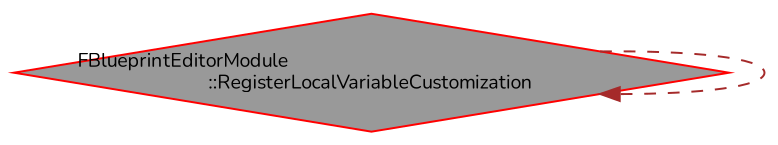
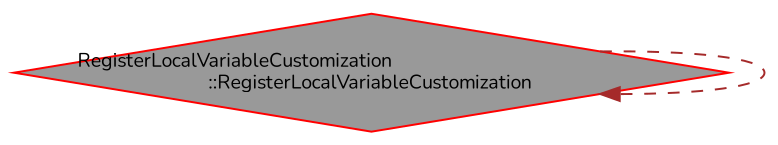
(371, 73) -> (371, 73)
